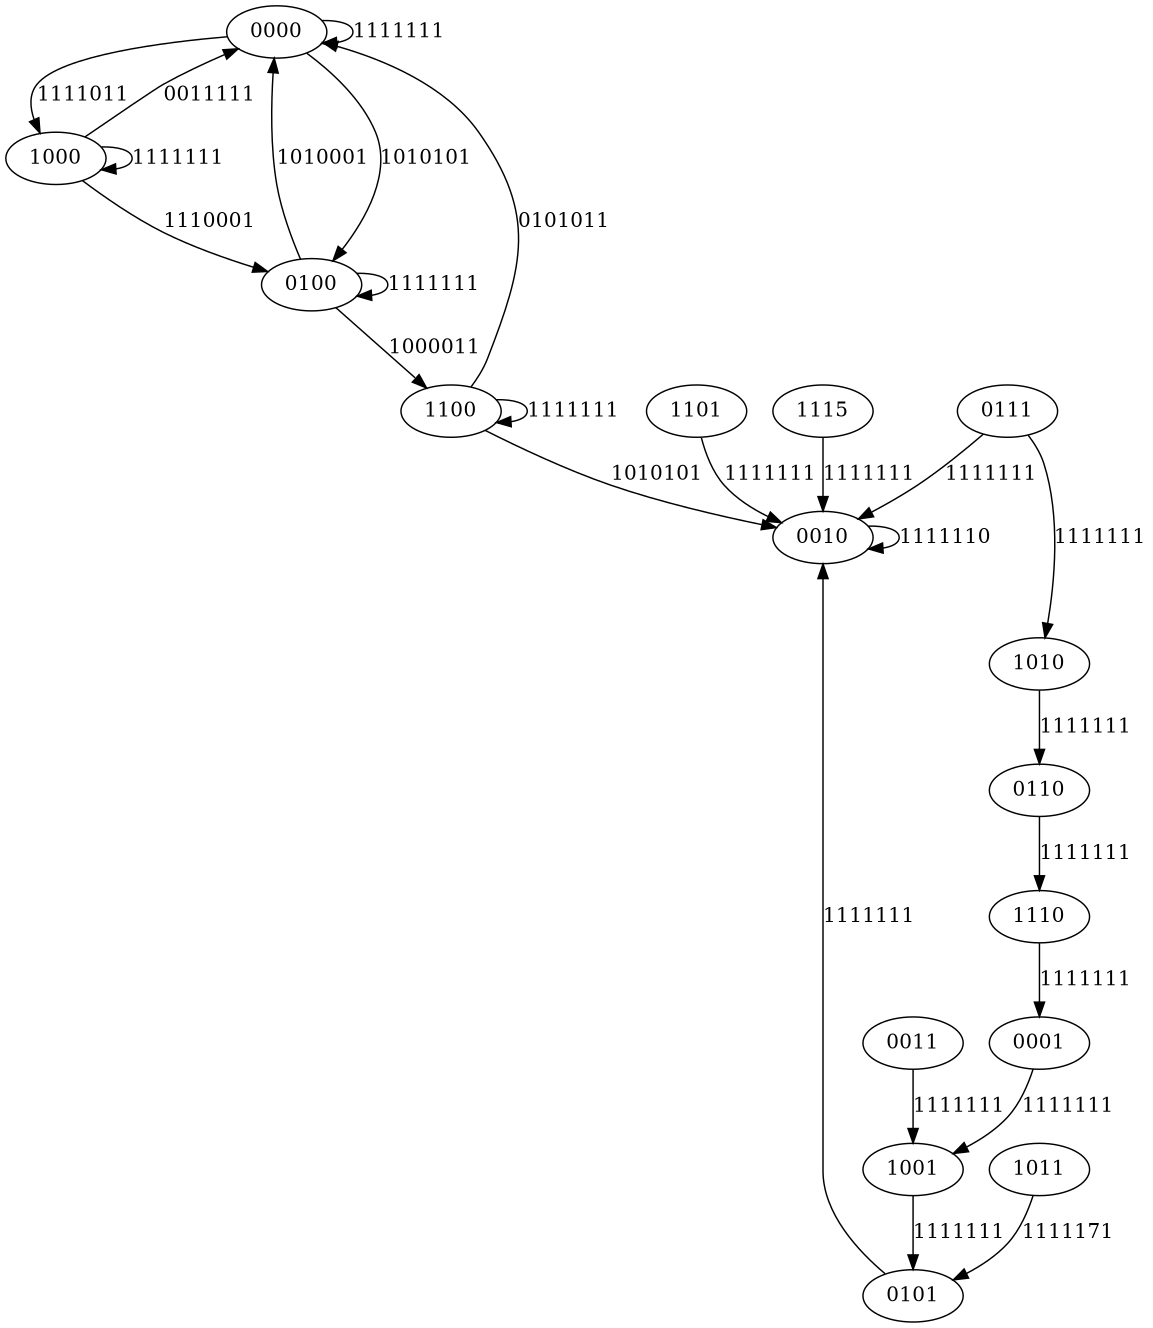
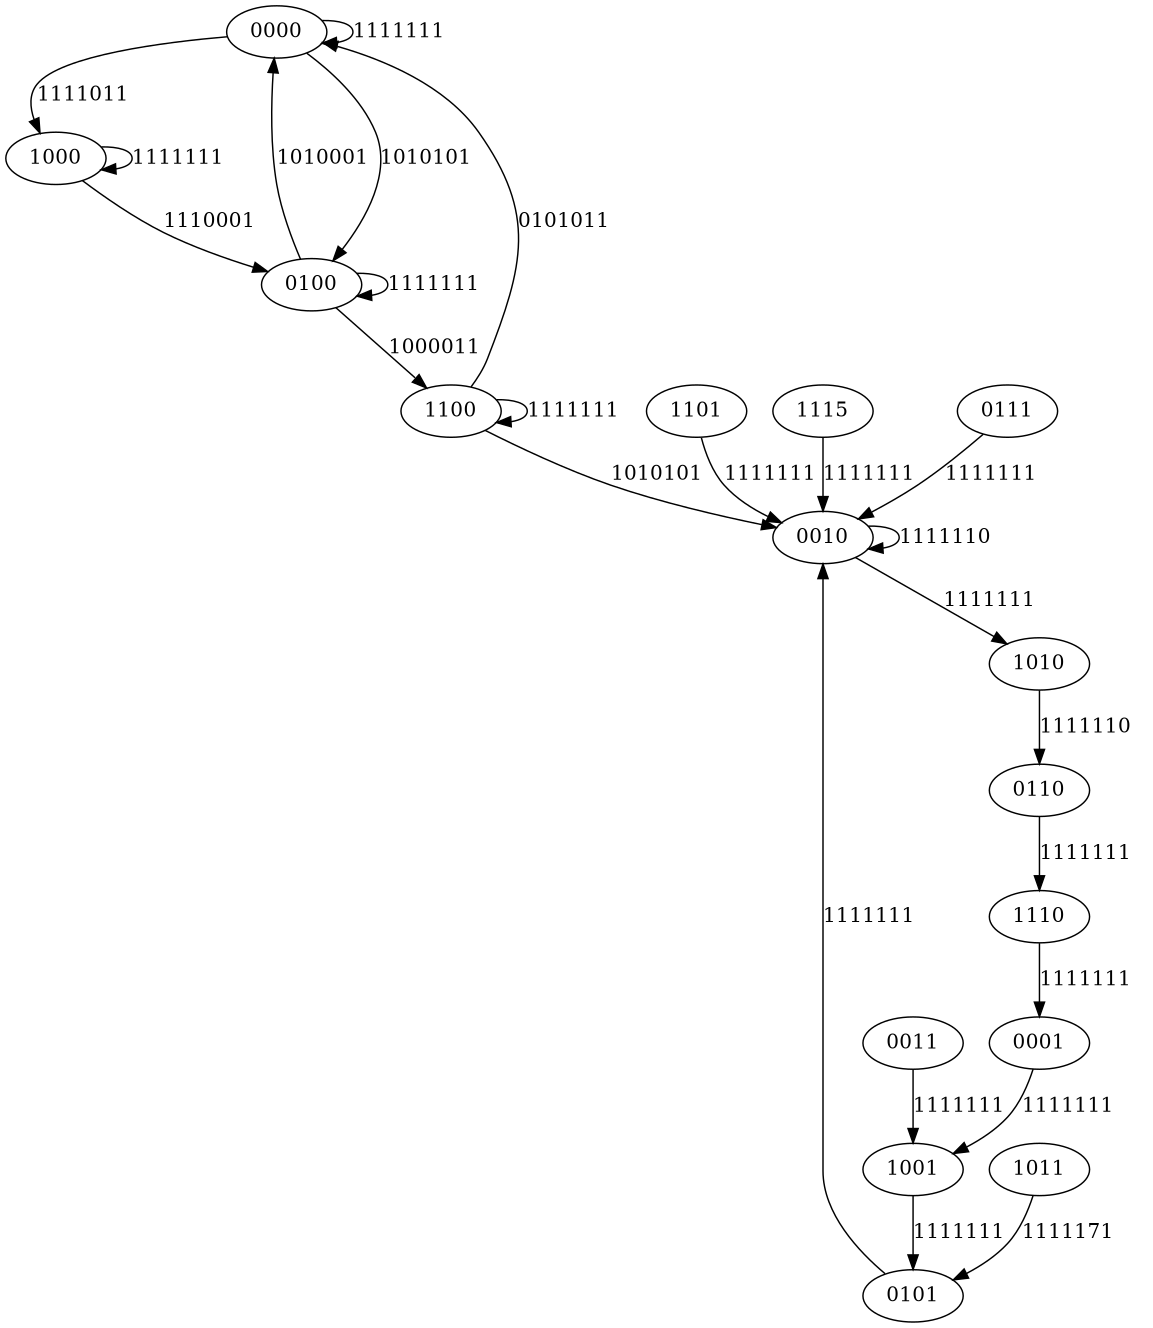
(152, 91) -> none
(1054, 527) -> (925, 597)
(1086, 727) -> (1086, 727)
